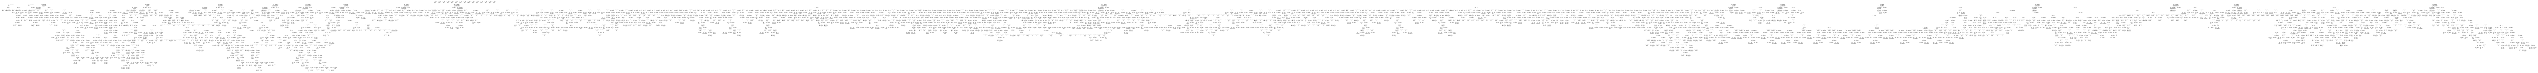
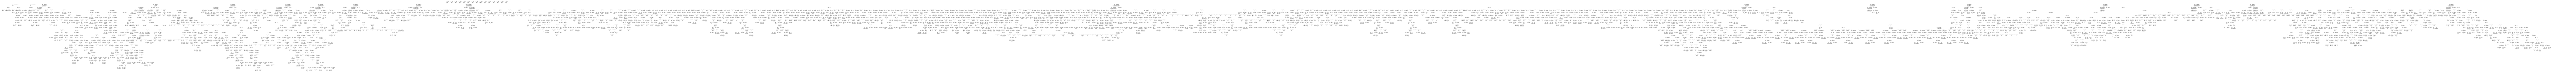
none -> (2036, 25)
